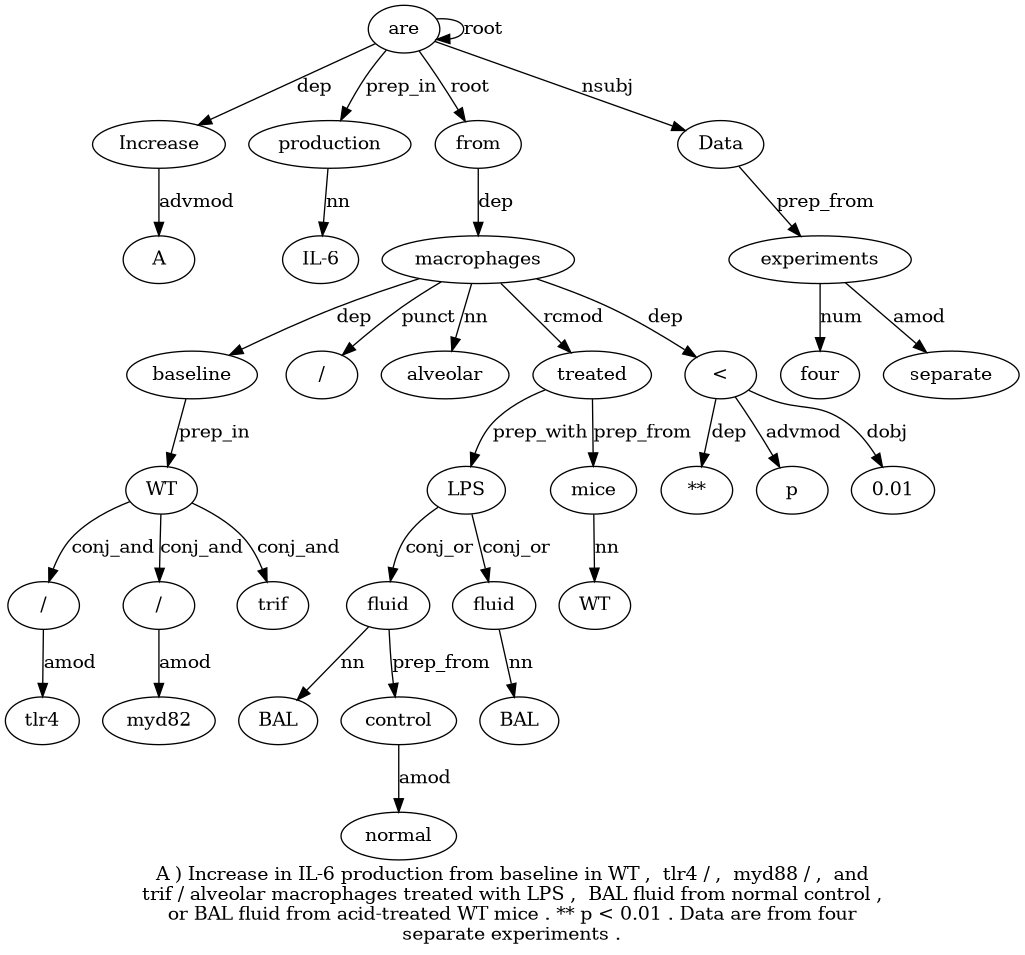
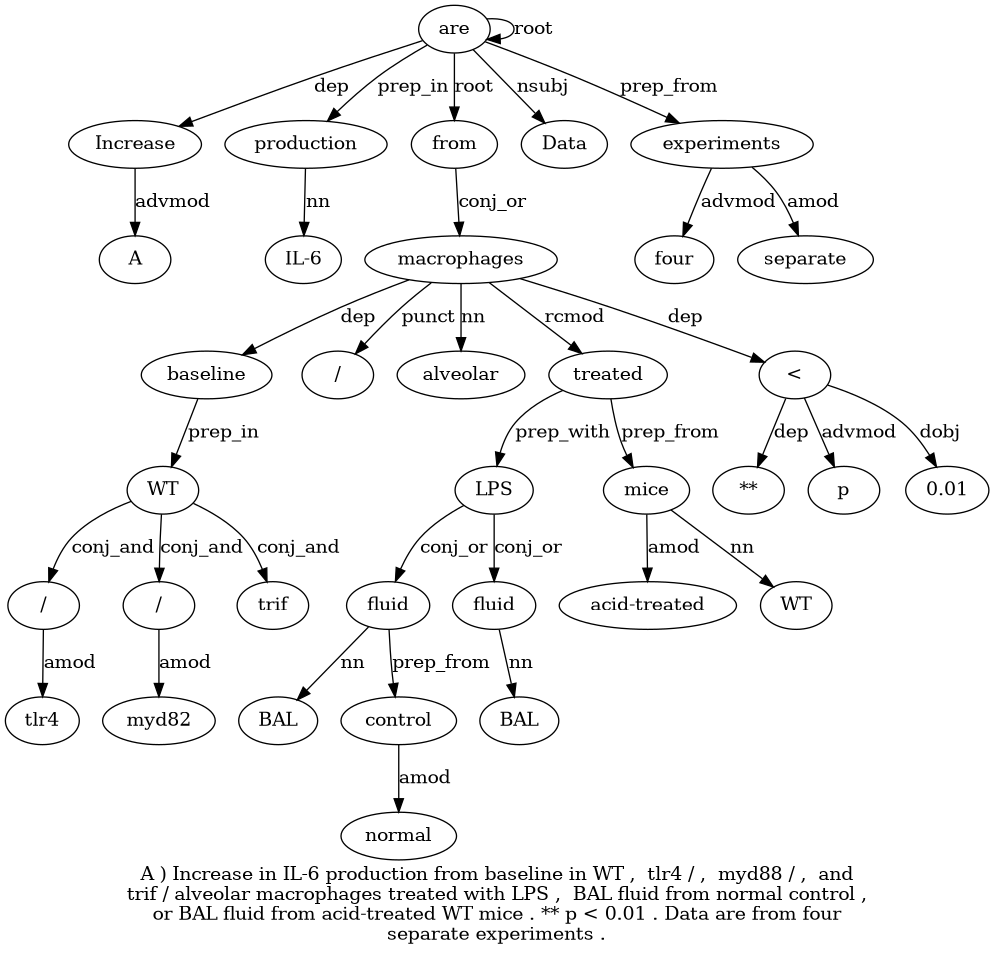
(765, 196) -> (577, 78)
(496, 202) -> (493, 202)
(841, 317) -> (739, 202)
none -> (648, 606)
